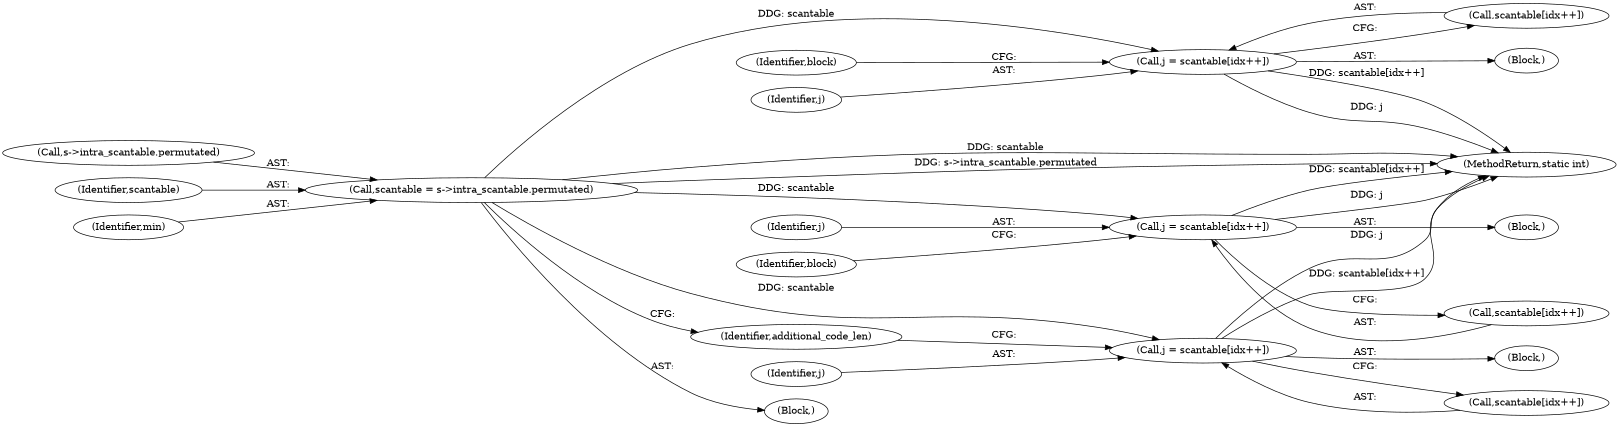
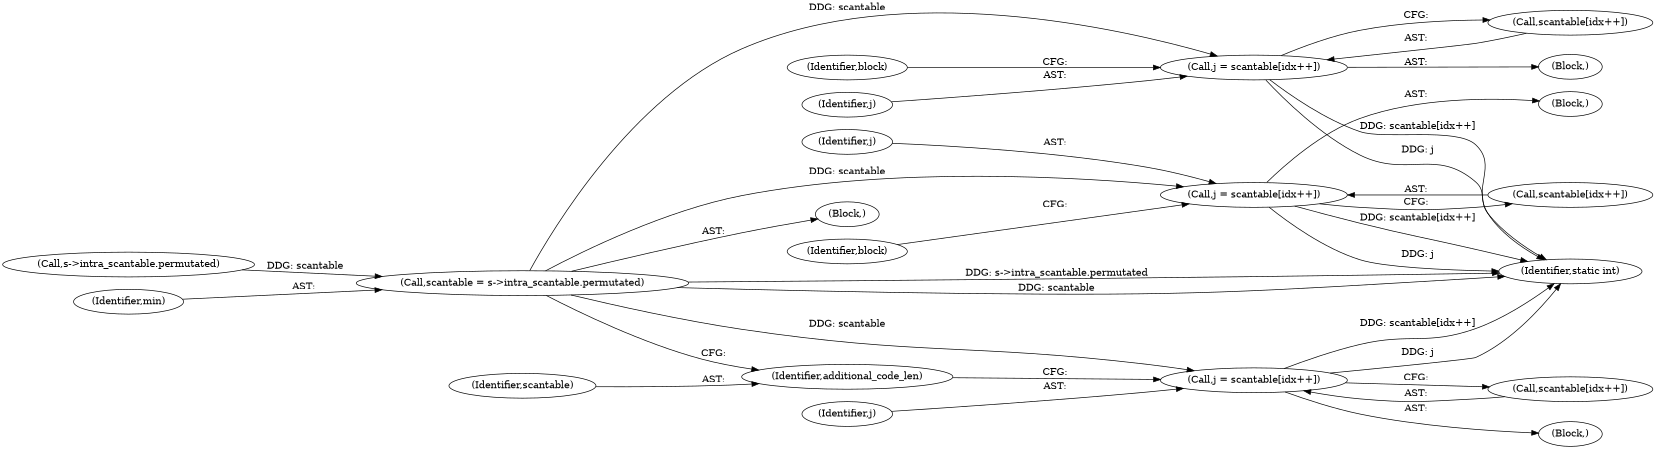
(280, 164) -> (305, 266)
(1527, 165) -> (1570, 271)
(250, 190) -> (674, 386)
